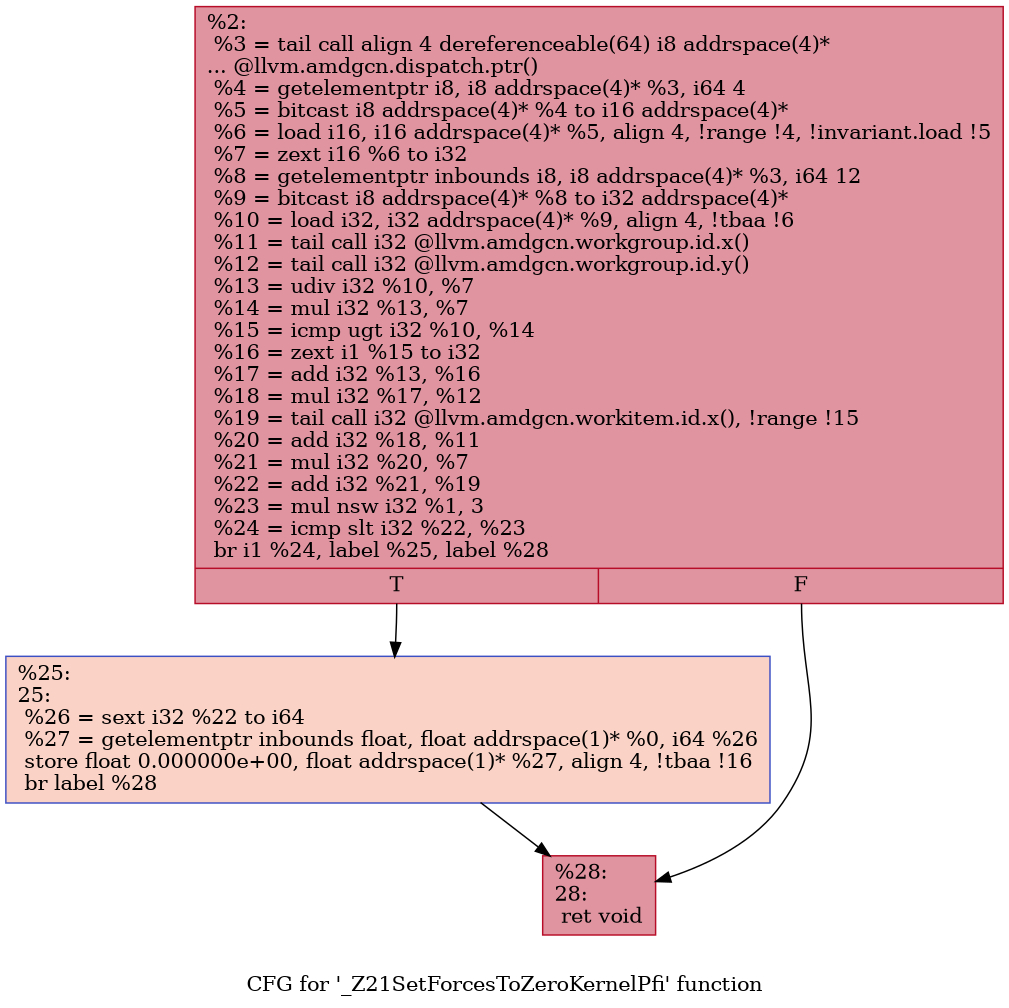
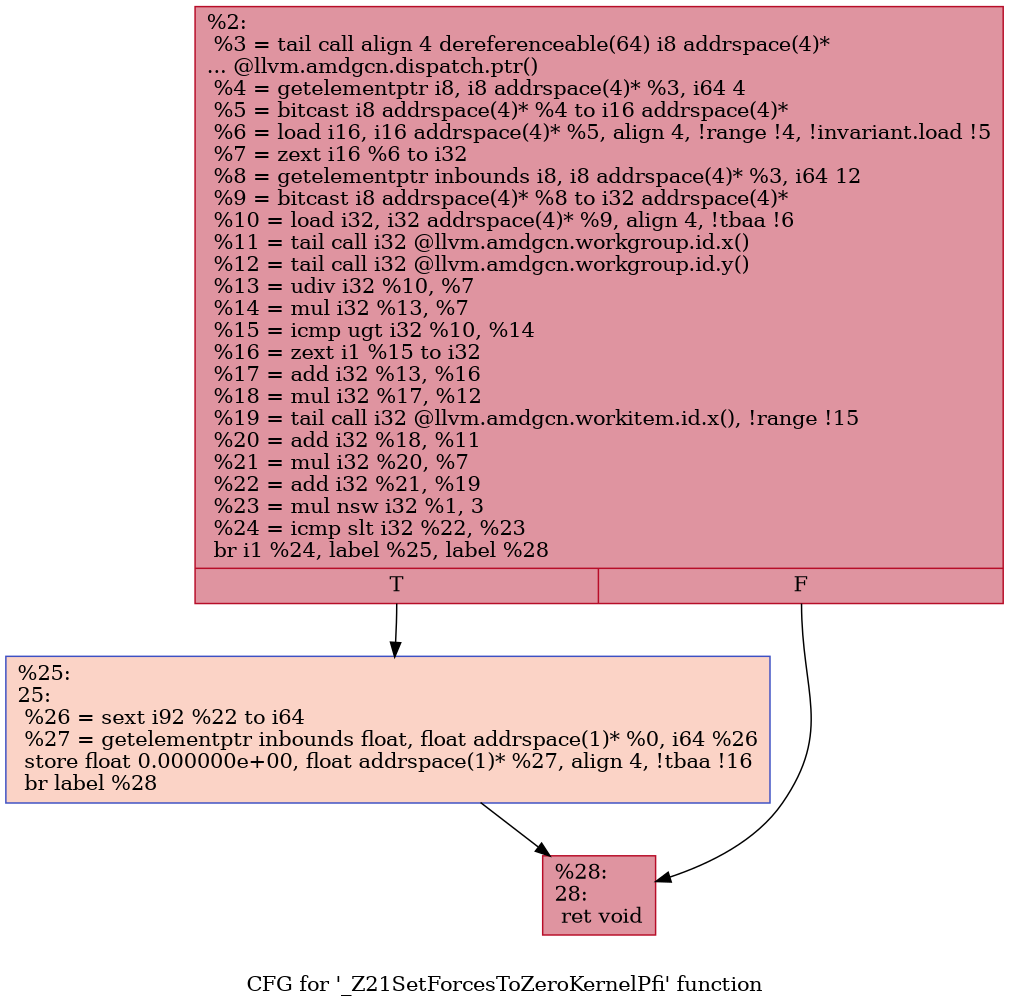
(161, 718) -> (161, 718)
